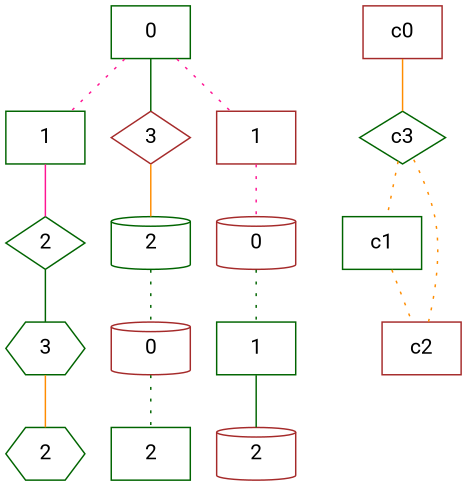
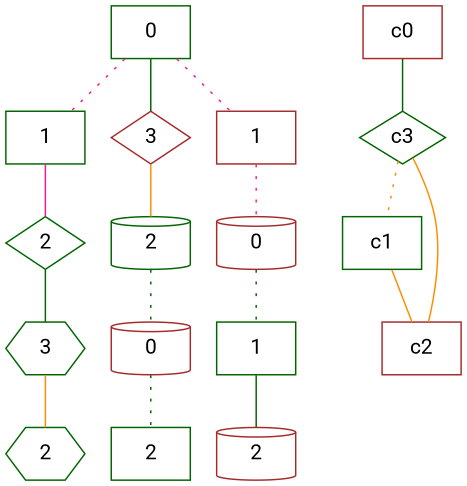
(403, 85) -> (403, 85)
(437, 238) -> (437, 238)
(402, 296) -> (402, 296)
